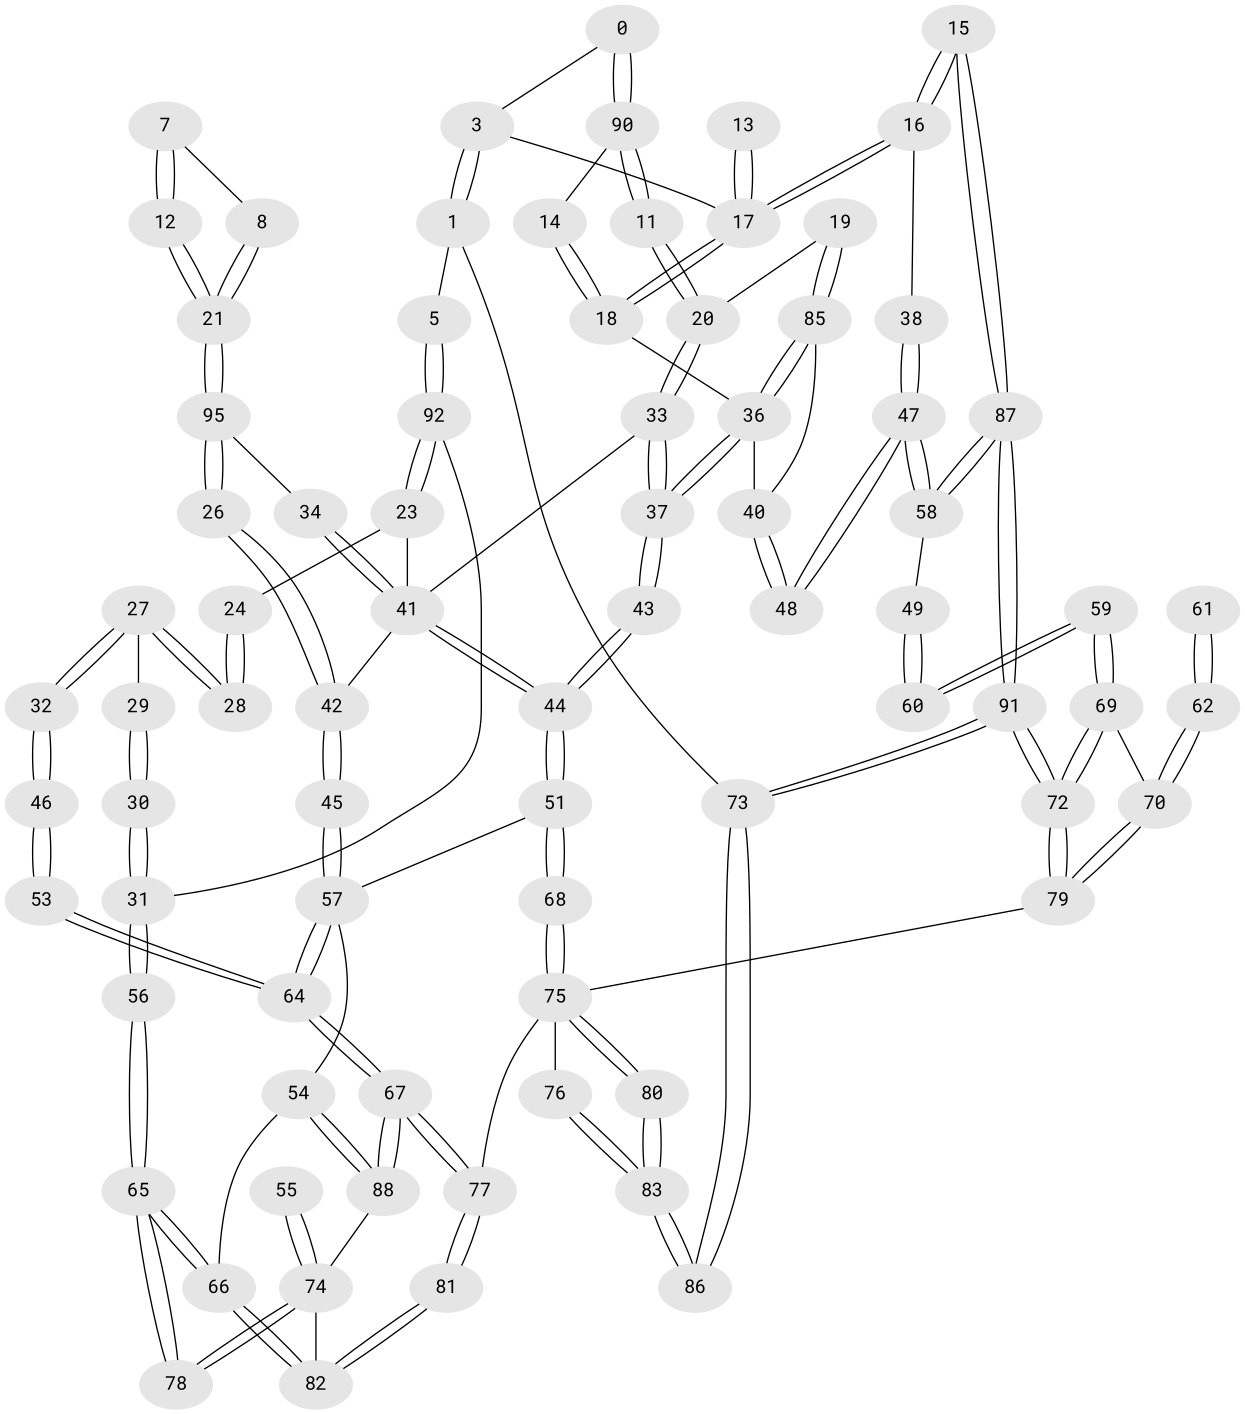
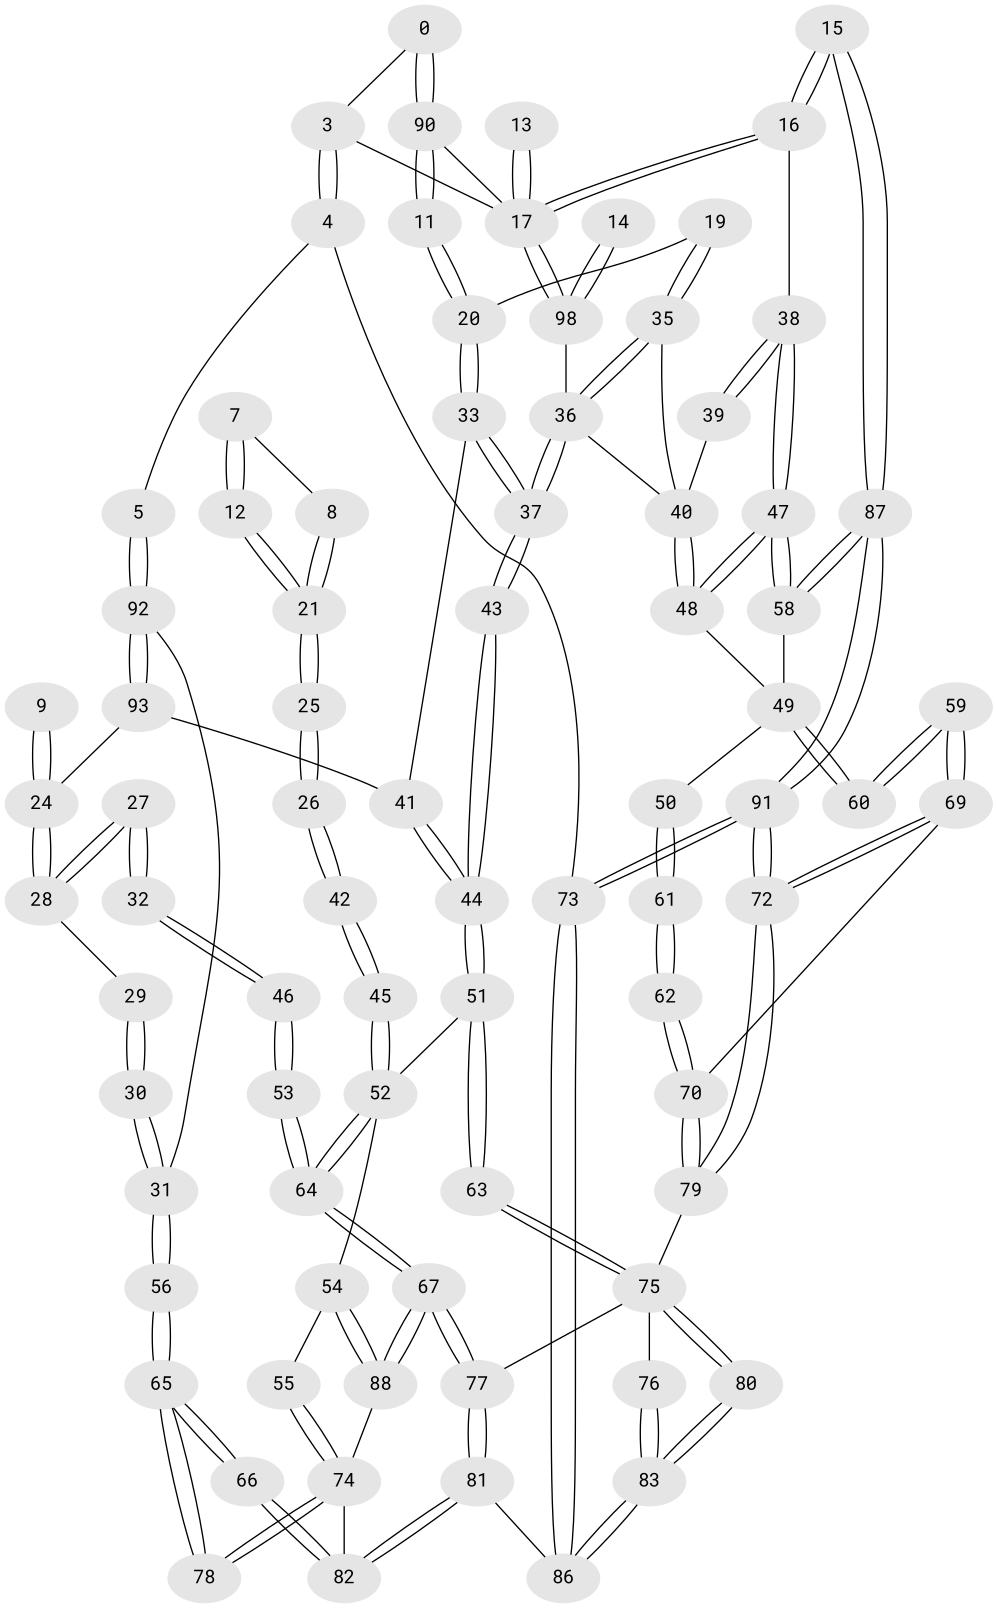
(586, 175) -> (473, 175)
(453, 223) -> (328, 223)
(606, 320) -> (566, 320)
(815, 320) -> (663, 320)
(214, 417) -> (309, 707)
none -> (714, 417)
(311, 514) -> none
(407, 514) -> (138, 707)
(138, 659) -> (89, 949)
(370, 659) -> none
none -> (735, 659)
none -> (42, 707)
none -> (666, 804)
(332, 901) -> (380, 1094)
(555, 901) -> (477, 1191)
(232, 1183) -> (308, 1336)
none -> (520, 1530)
